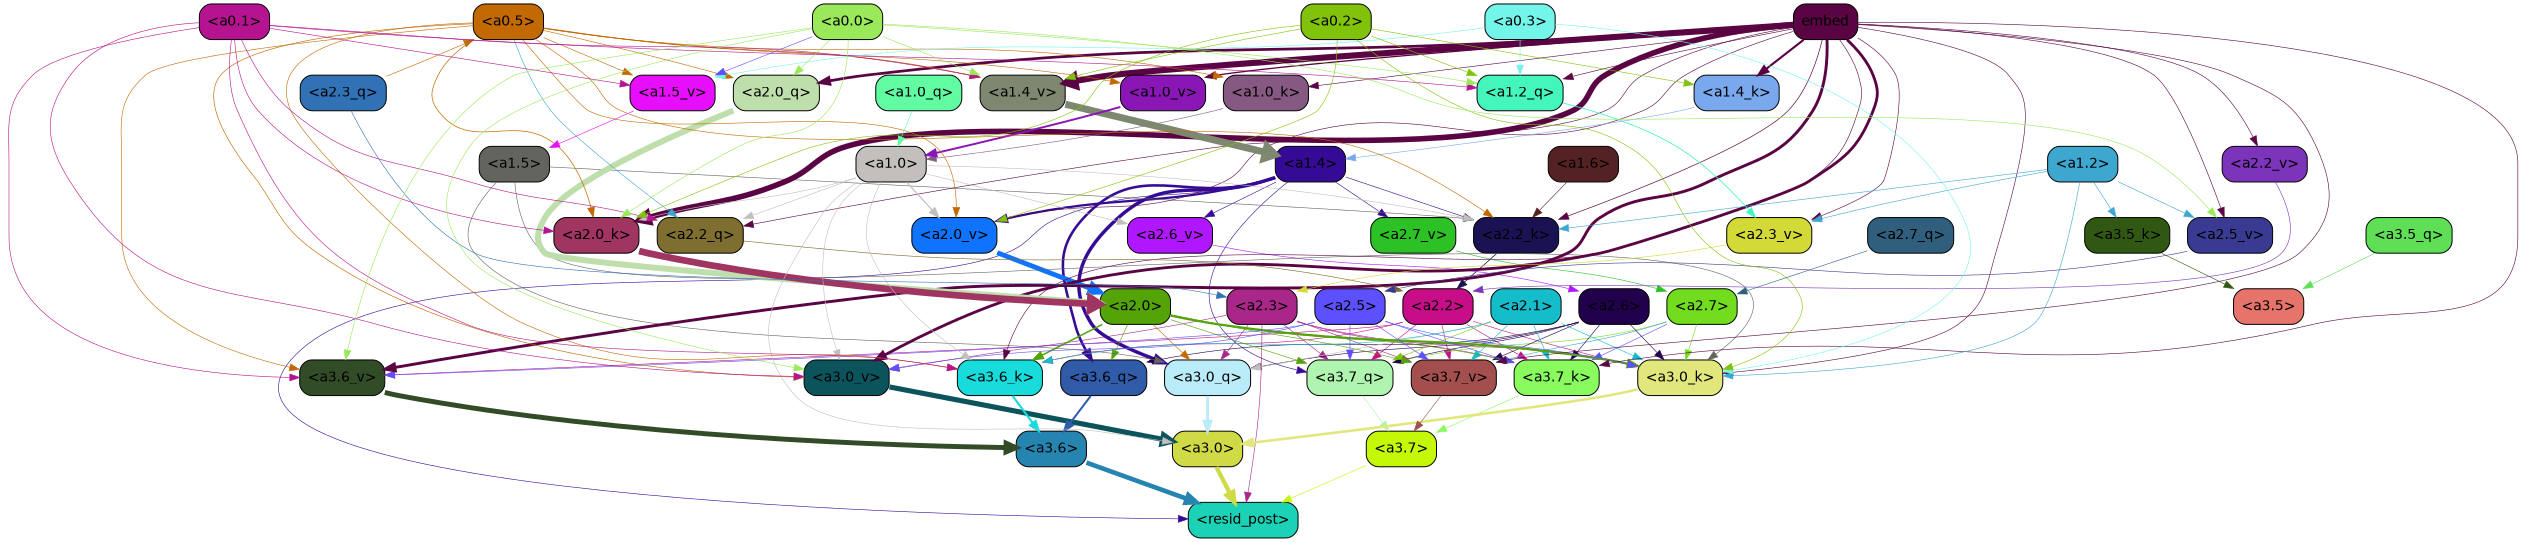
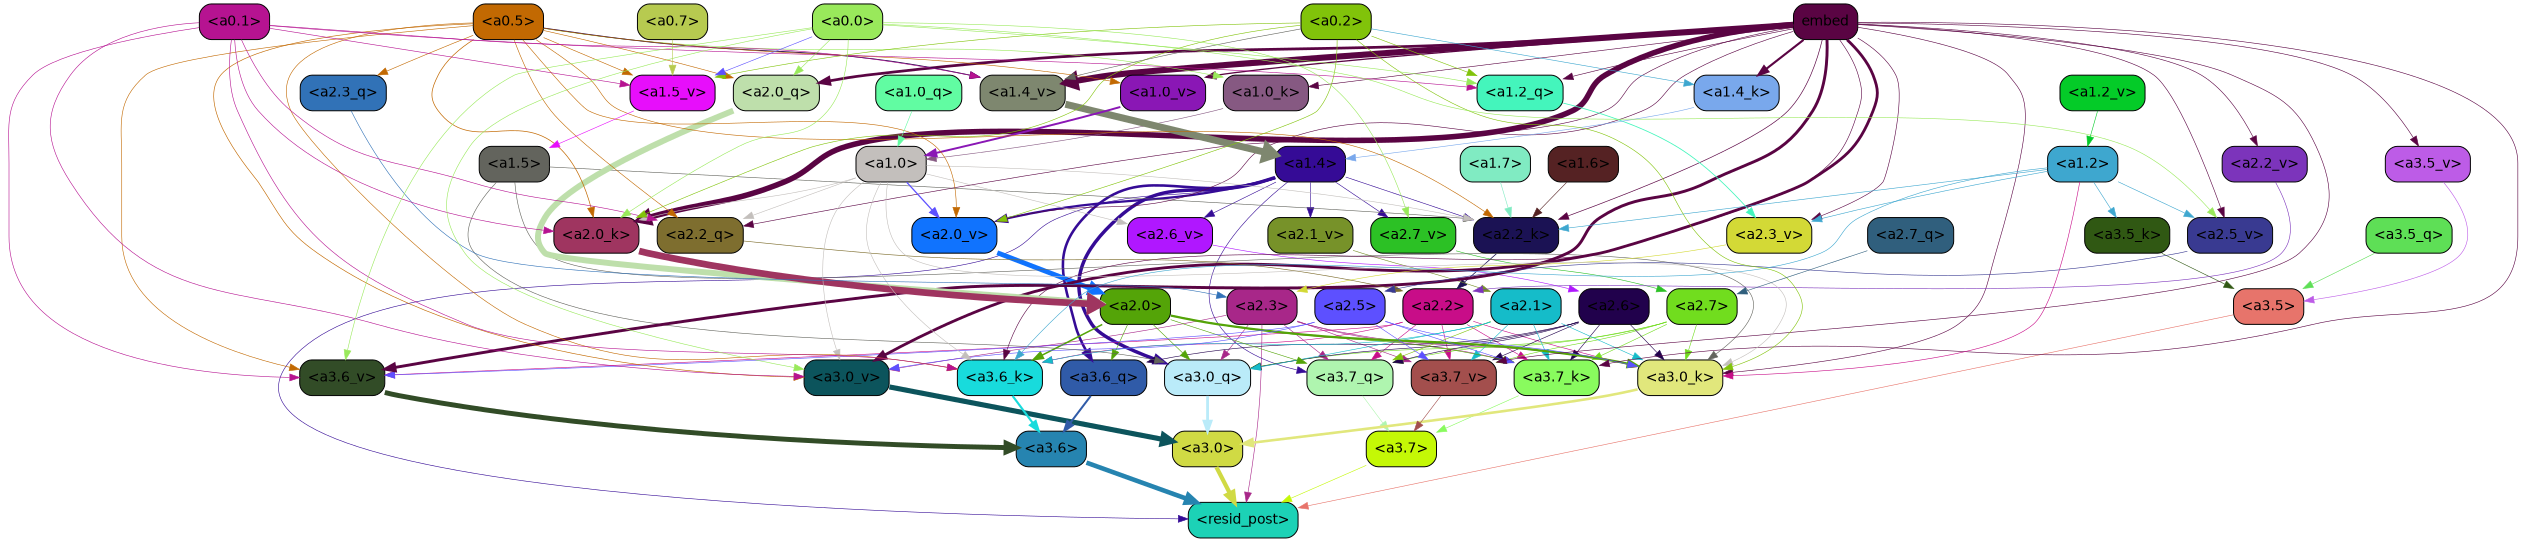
none -> (673, 22)
(1520, 22) -> none
none -> (983, 39)
(1239, 41) -> (1233, 42)
(862, 49) -> (946, 49)
(757, 50) -> (757, 50)
(1512, 53) -> (1520, 54)
(927, 54) -> (1183, 40)
(426, 60) -> (441, 48)
none -> (2102, 93)
(582, 141) -> (582, 141)
none -> (1495, 164)
none -> (2428, 164)
(923, 200) -> (923, 200)
none -> (1310, 235)
none -> (1641, 276)
(1286, 336) -> none
(1350, 337) -> none
(1168, 339) -> (1168, 339)
(1634, 340) -> (1634, 340)
(1587, 342) -> (1587, 342)
(1376, 345) -> (1376, 345)
none -> (1464, 348)
(1938, 357) -> (1938, 357)
none -> (1771, 410)
(851, 421) -> (1248, 273)
